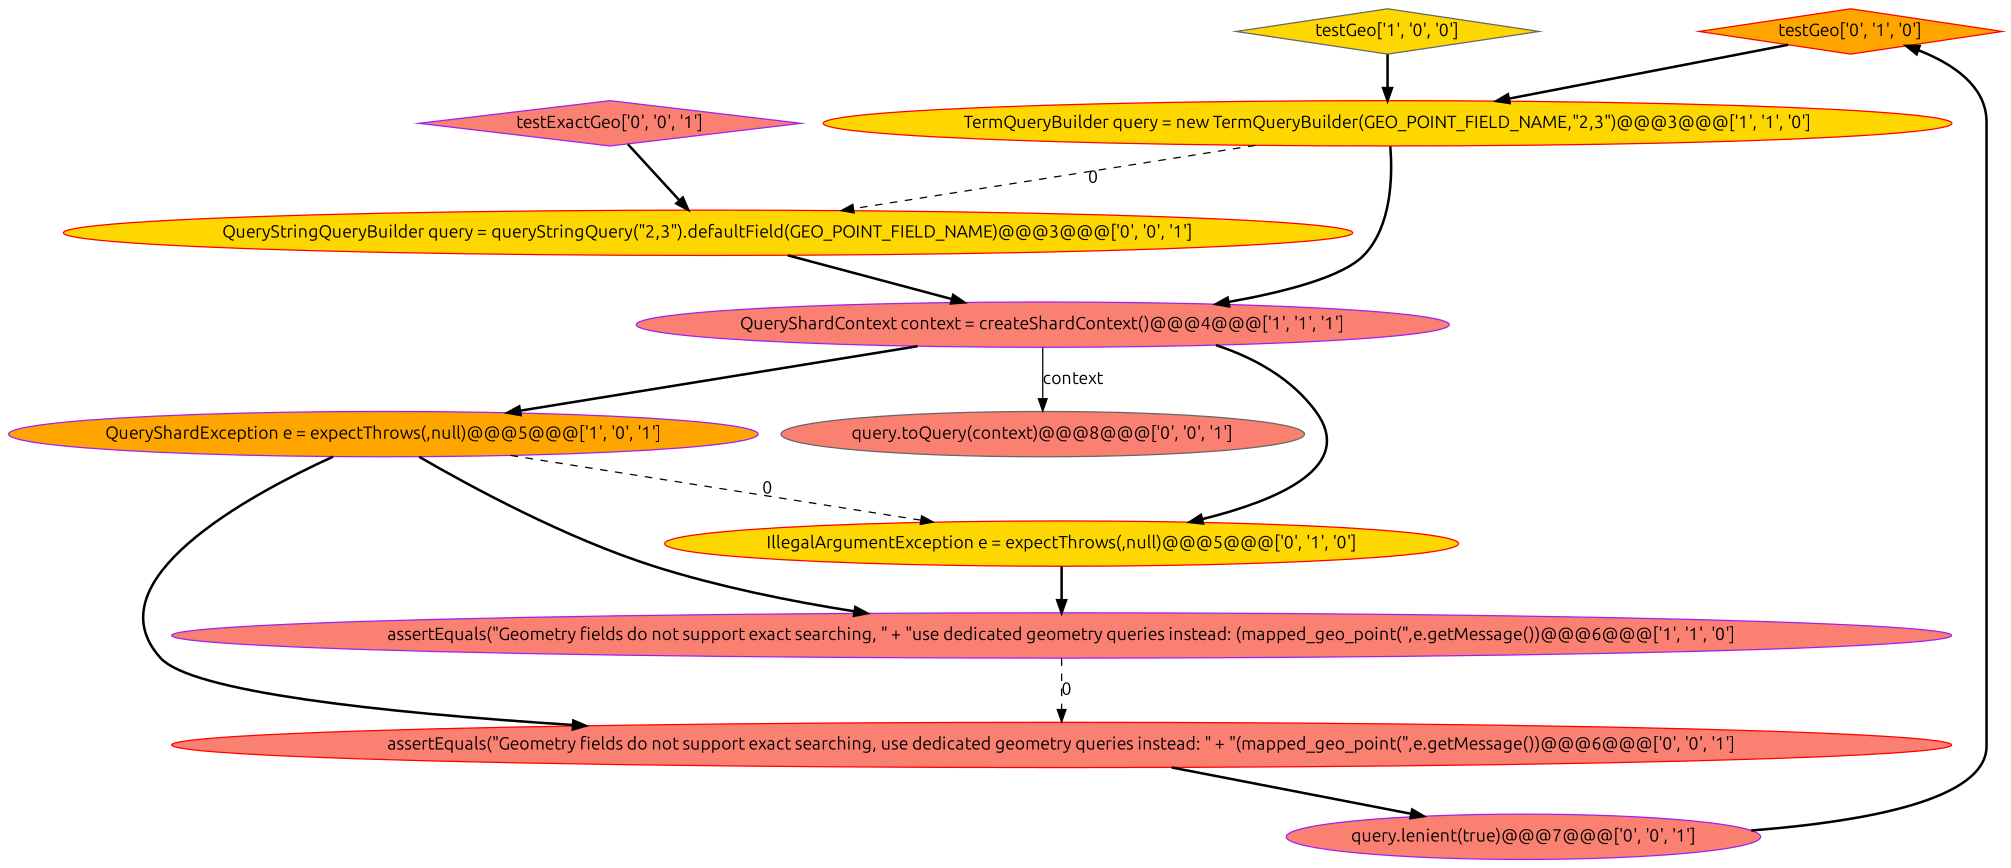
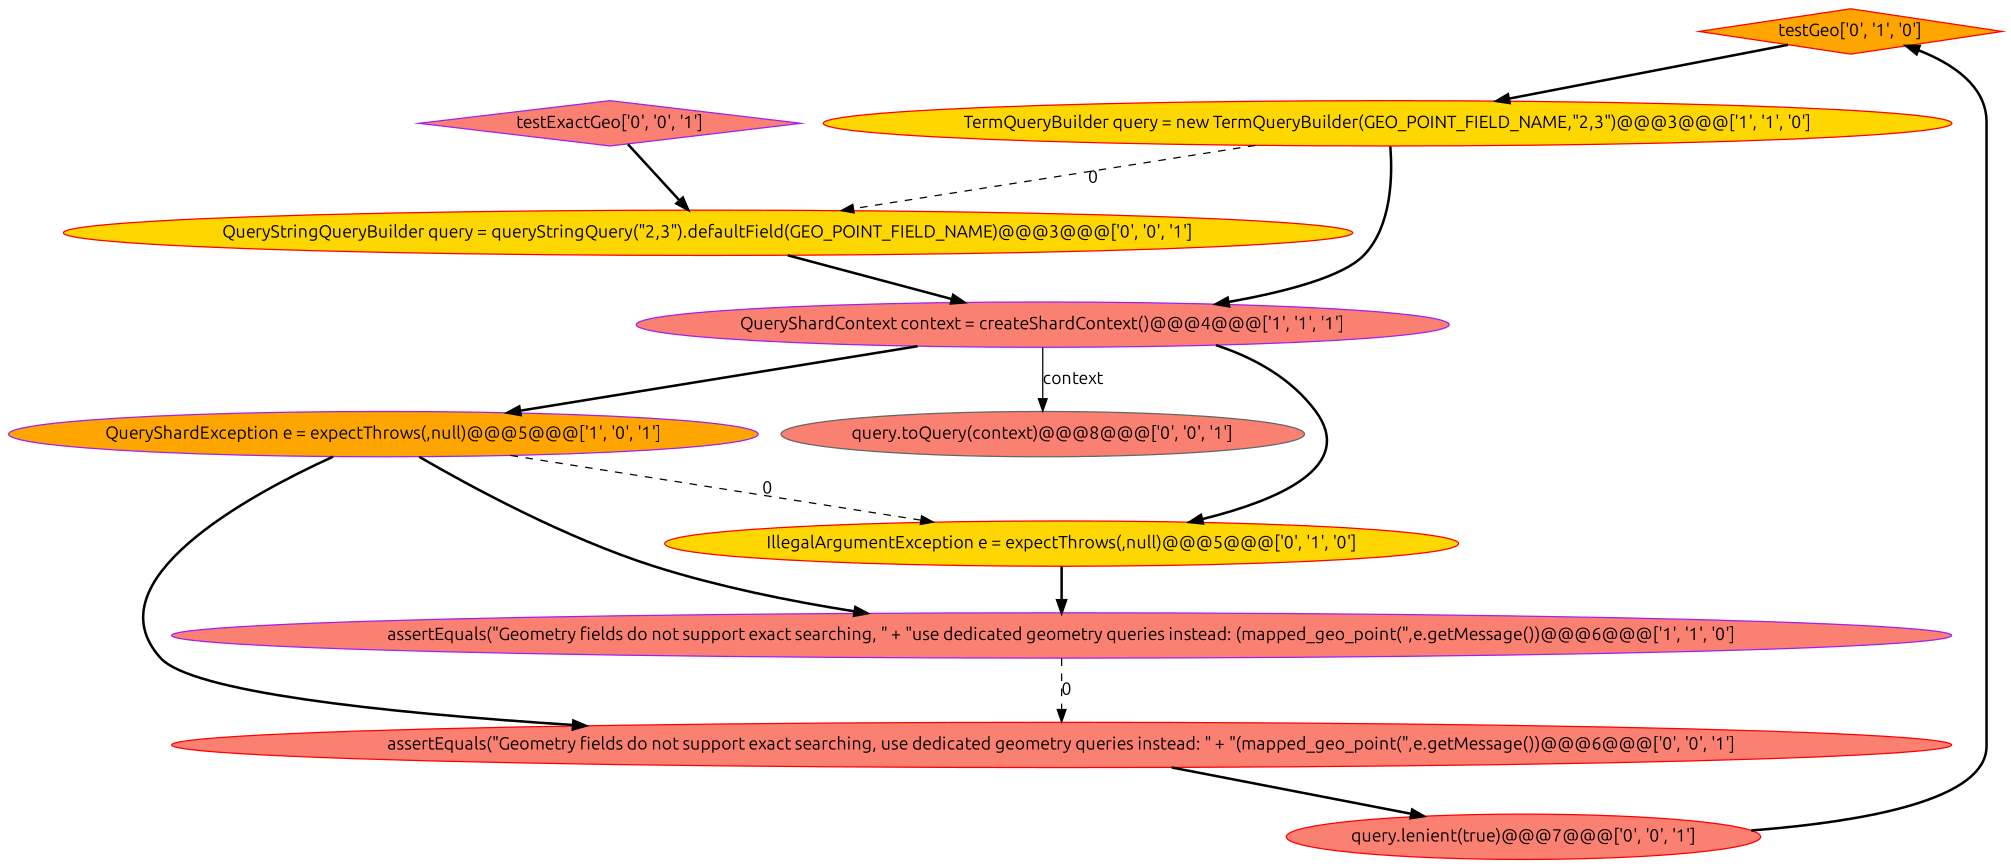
(1388, 31) -> none
(1523, 837) -> (1523, 837)
